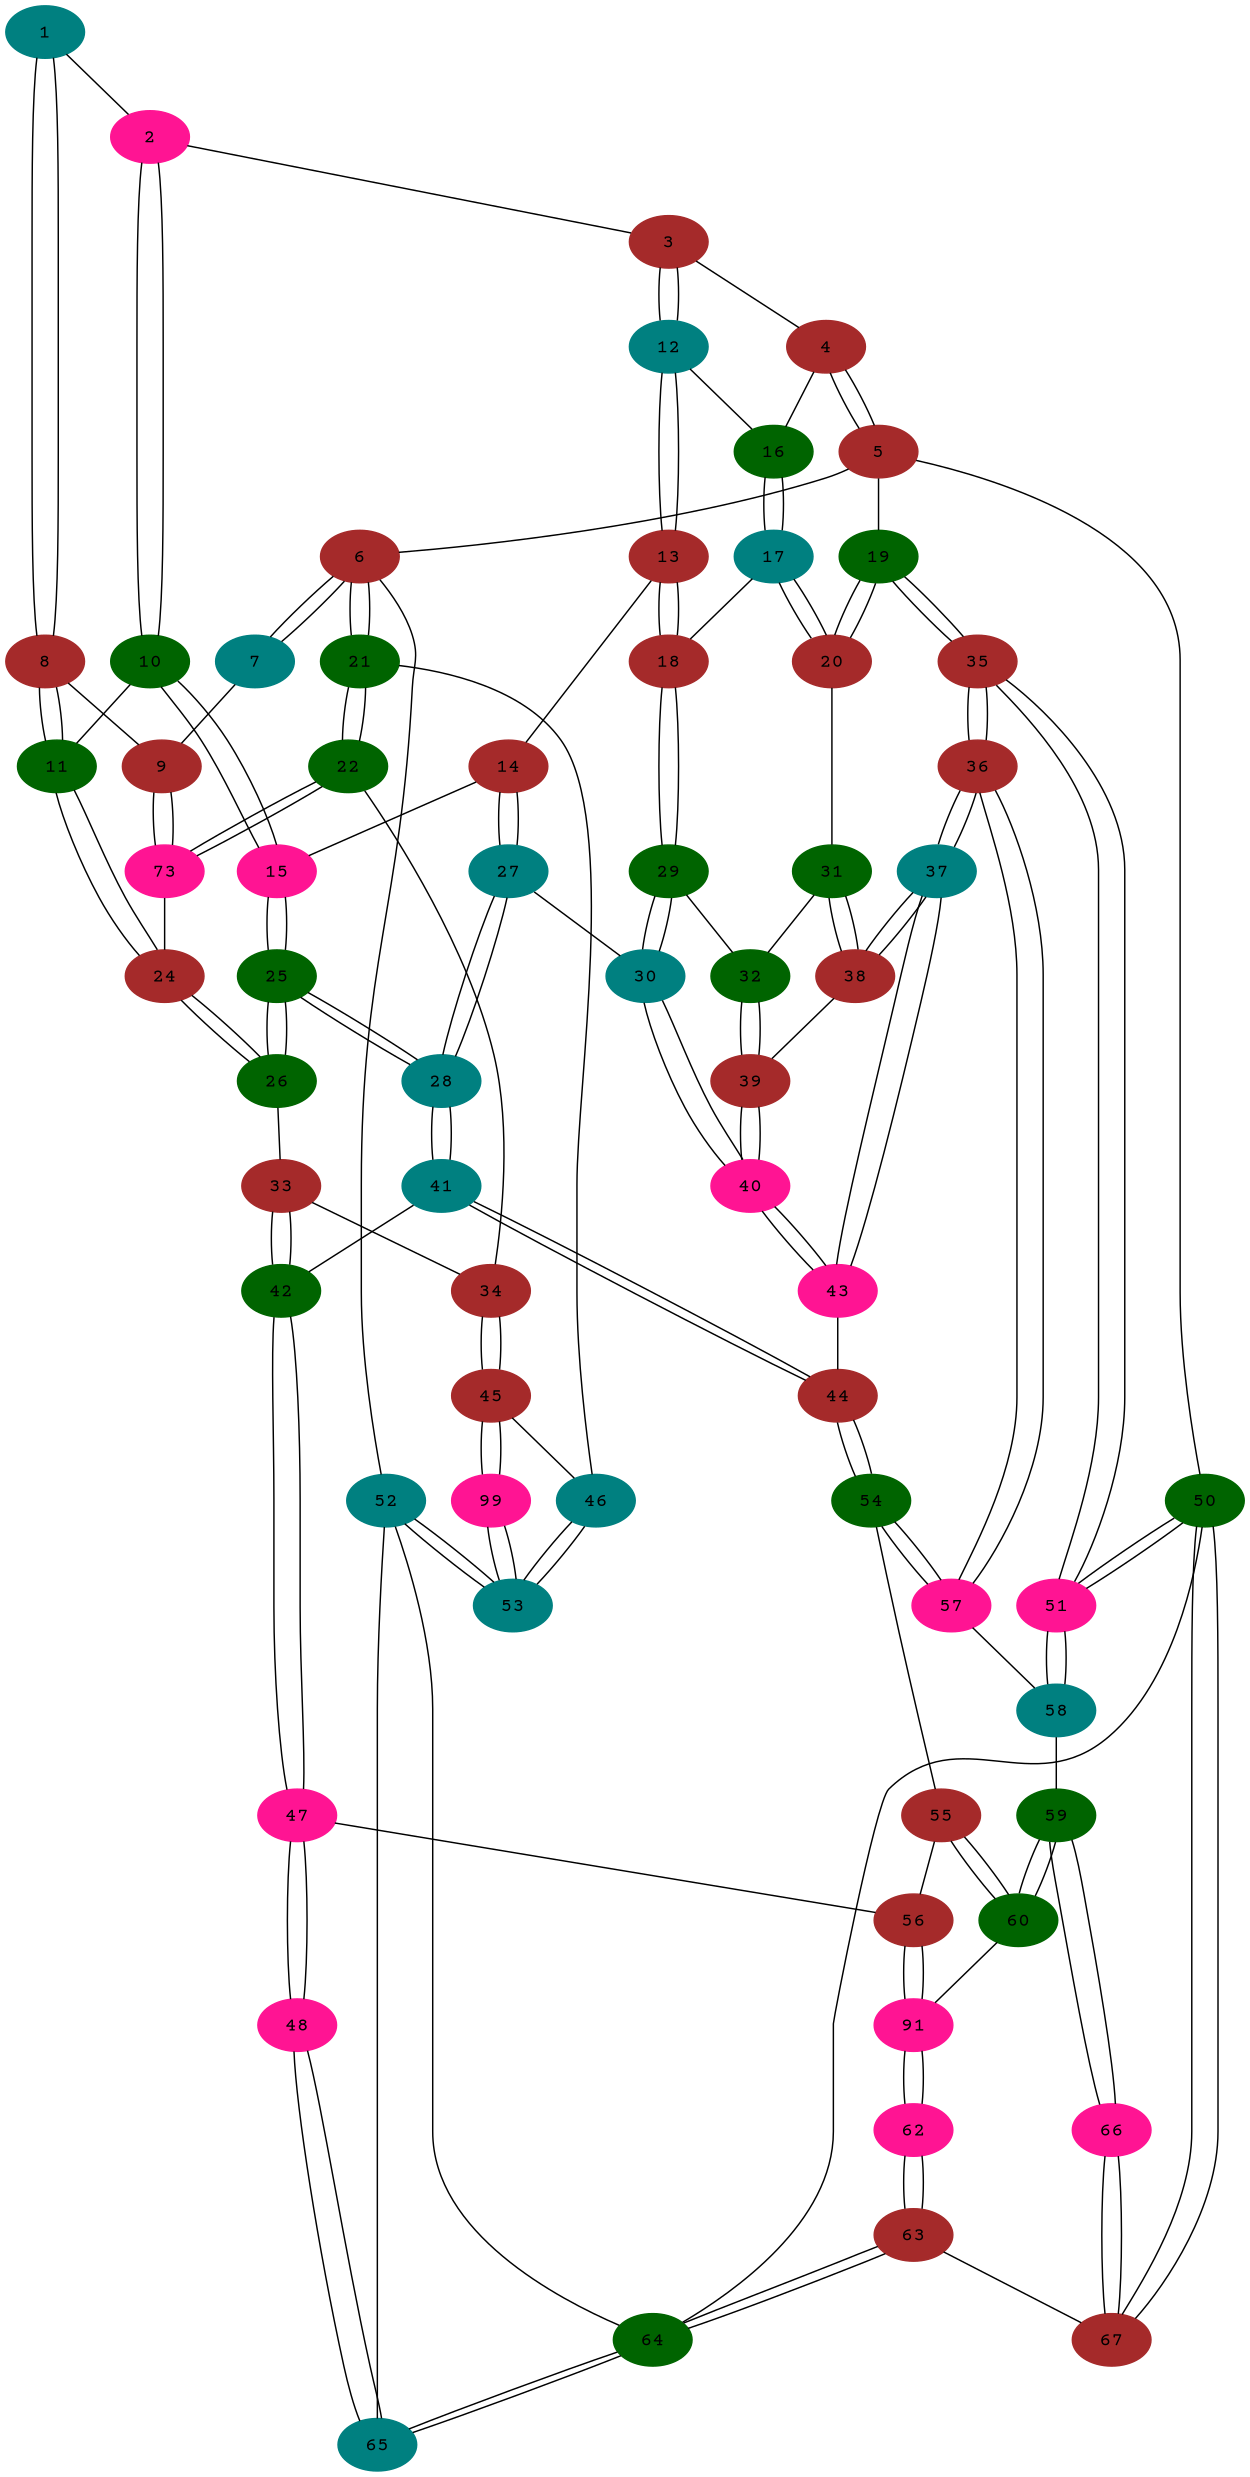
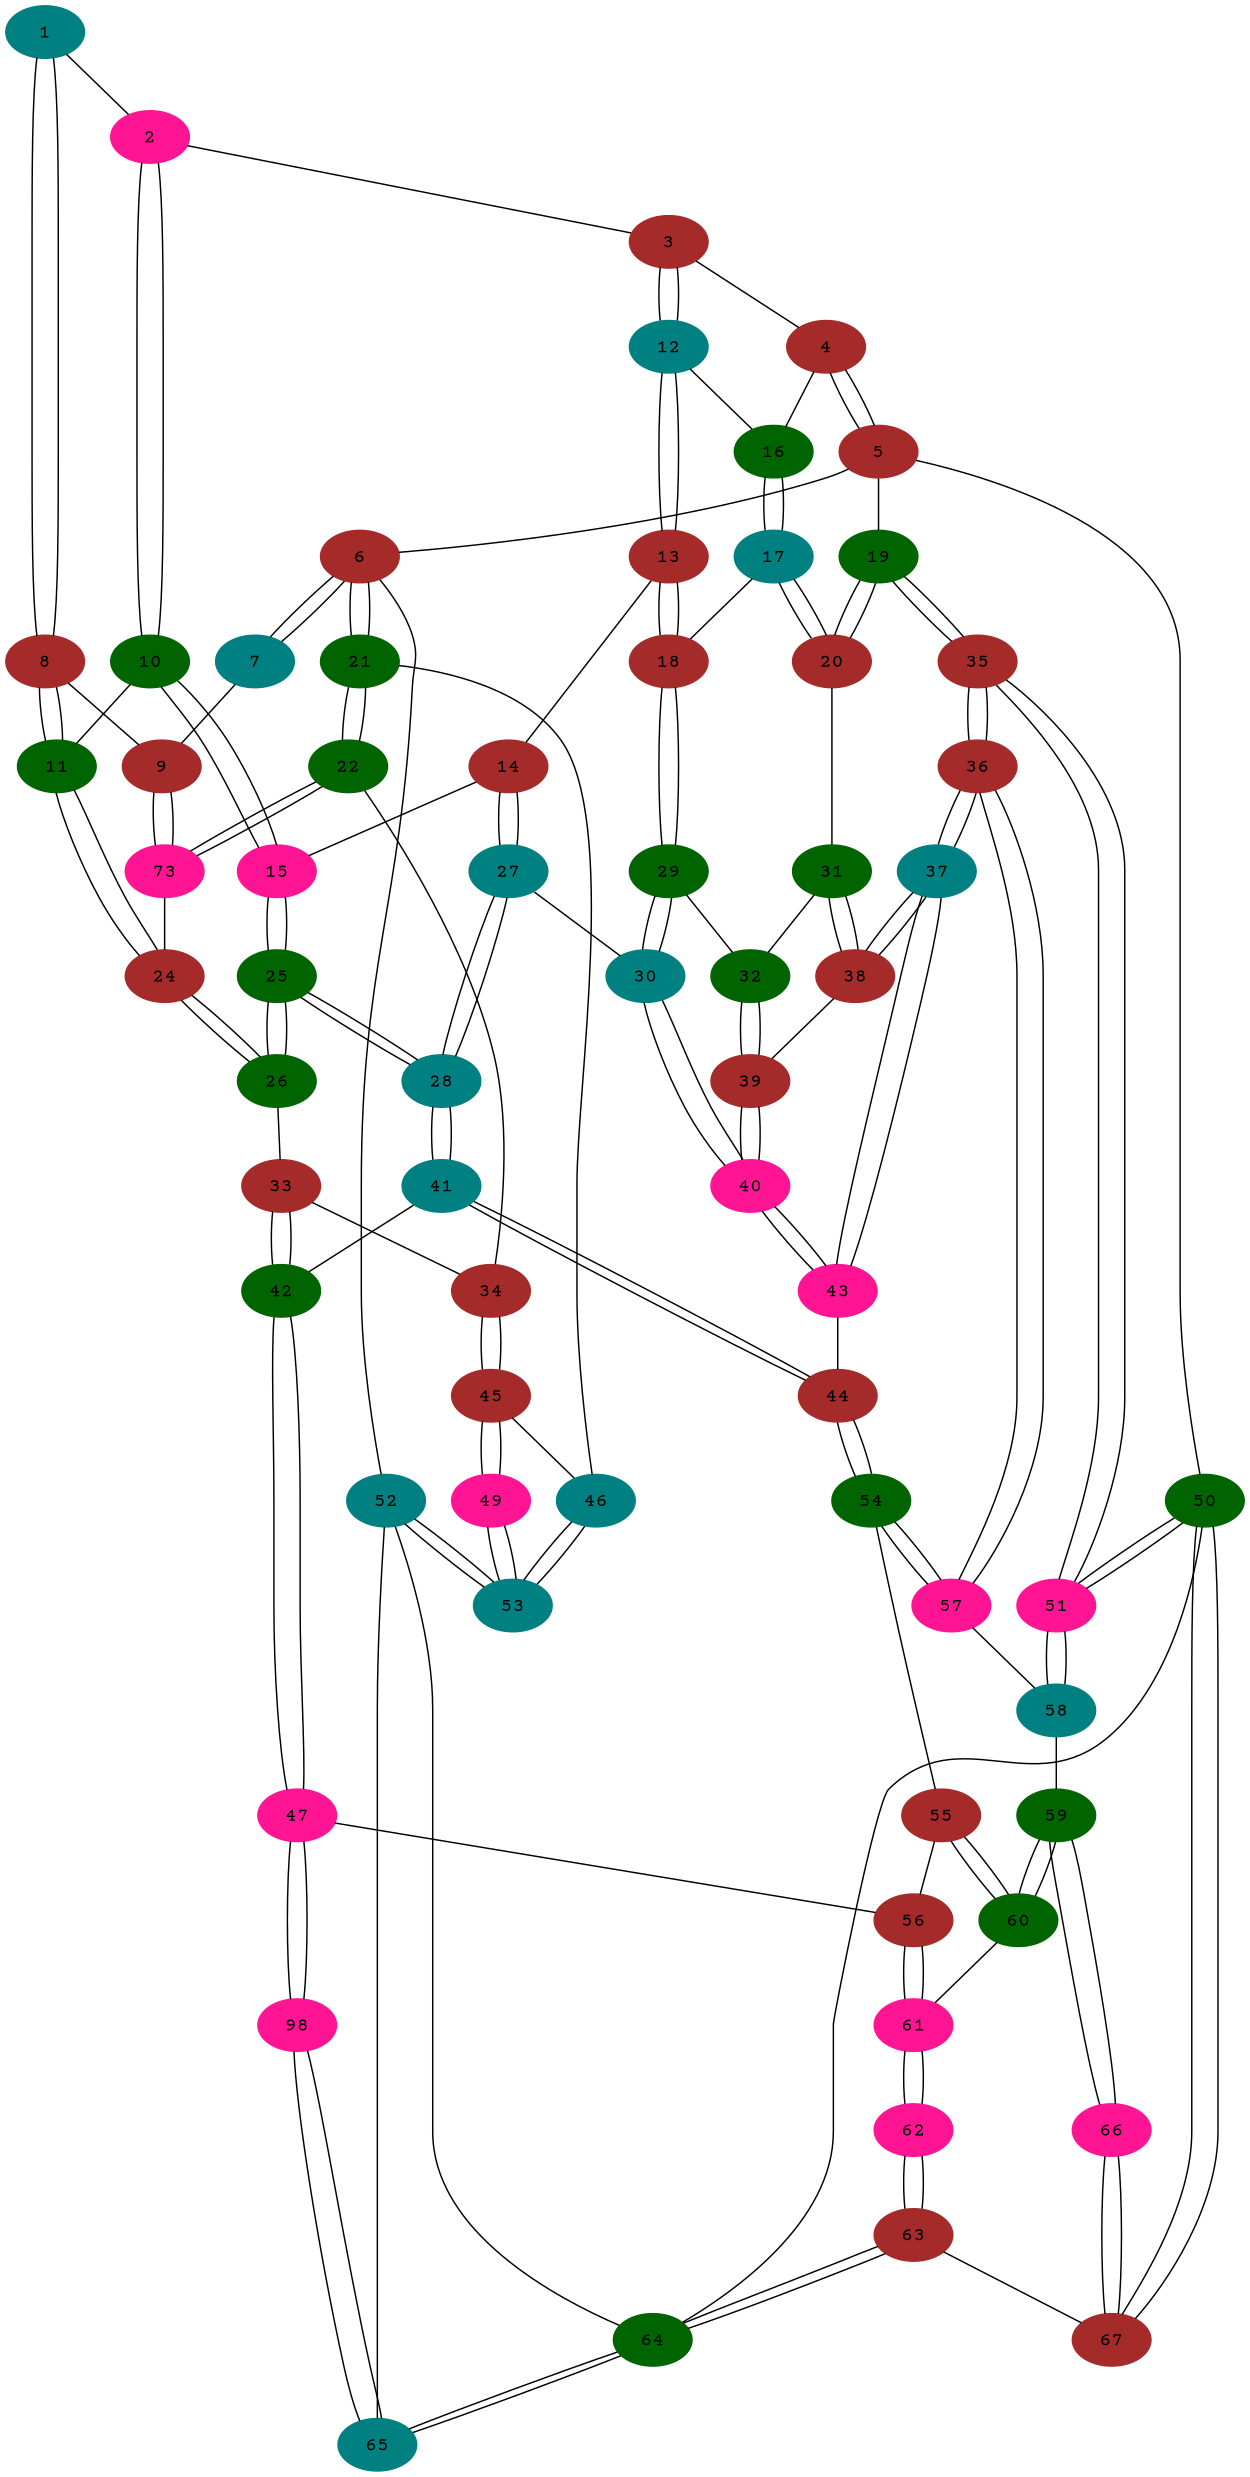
(491, 1501) -> (491, 1501)
(297, 2025) -> (297, 2025)
(914, 2025) -> (914, 2025)
